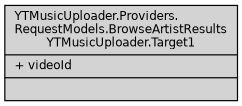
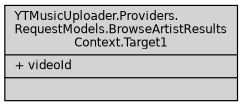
(121, 43) -> (121, 43)
